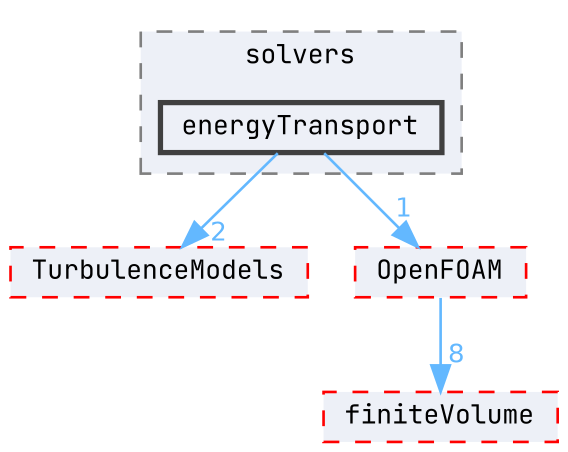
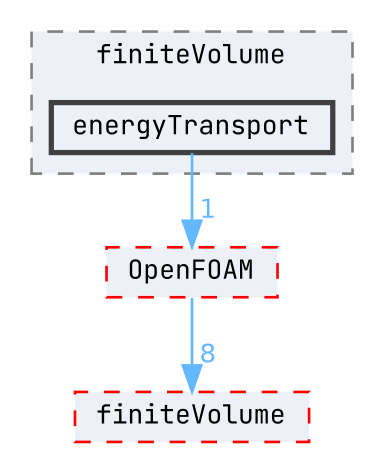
(301, 57) -> (192, 57)
(159, 272) -> none
